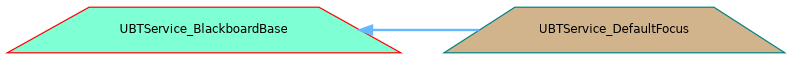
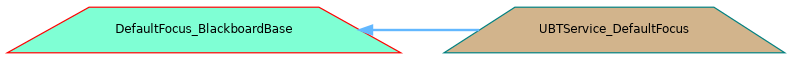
(204, 30) -> (204, 30)
